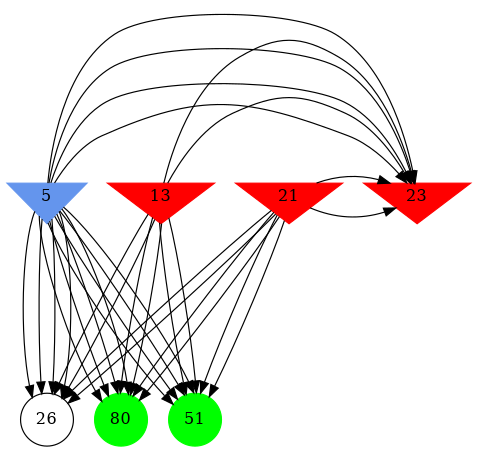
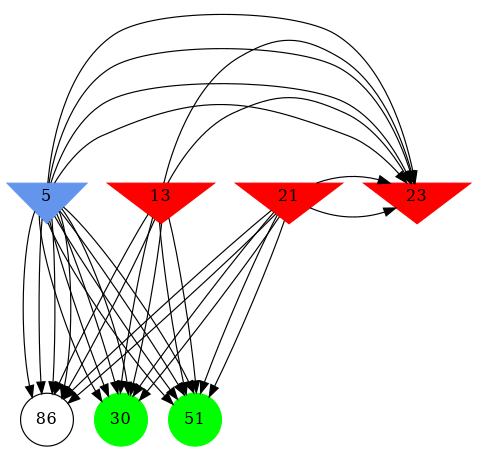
(47, 420) -> (47, 420)
(121, 420) -> (121, 420)
